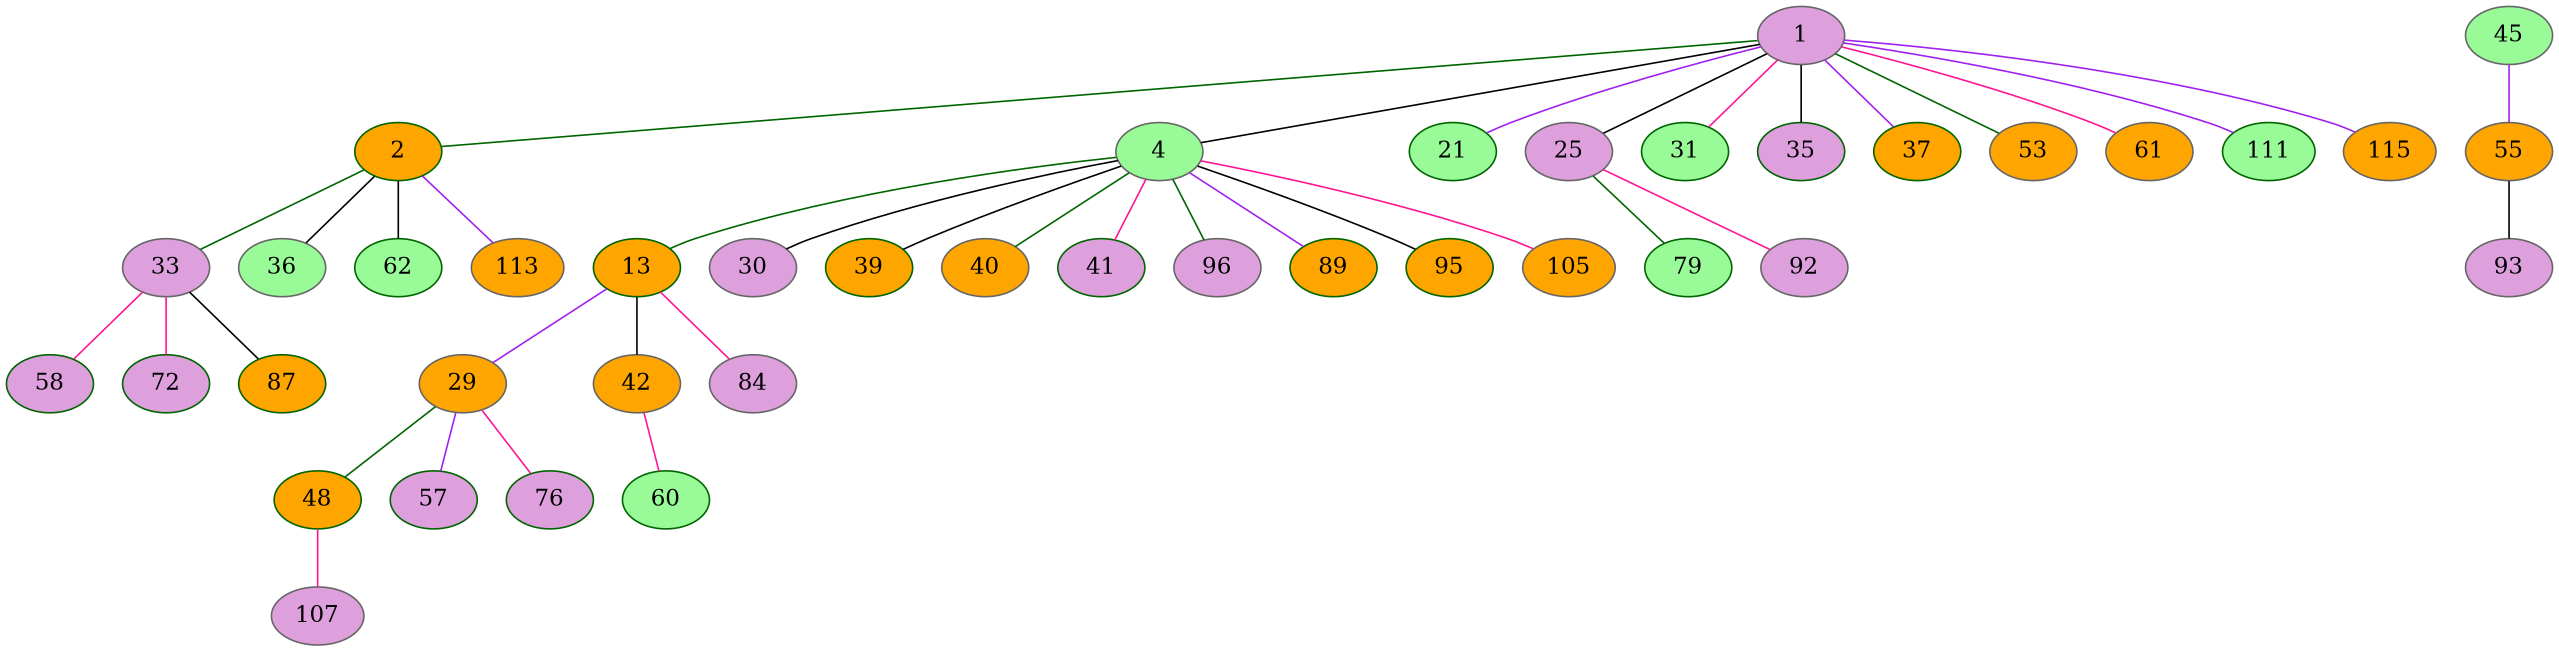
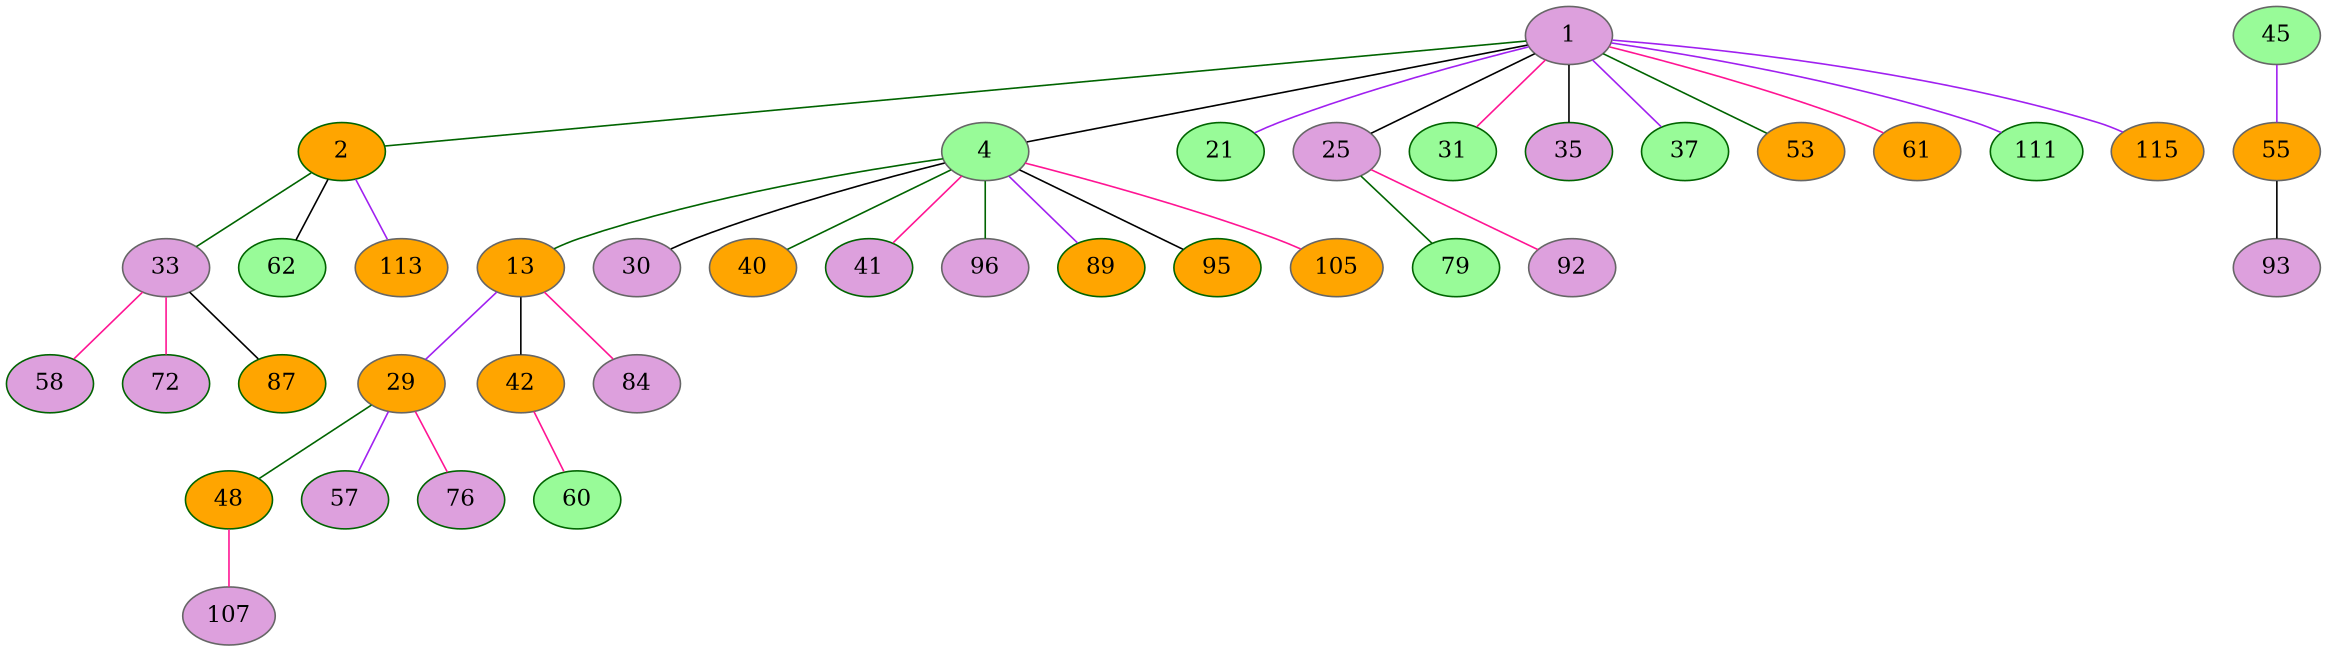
(1917, 152) -> (1685, 152)
(282, 268) -> none
(637, 268) -> (521, 268)
(869, 268) -> none
